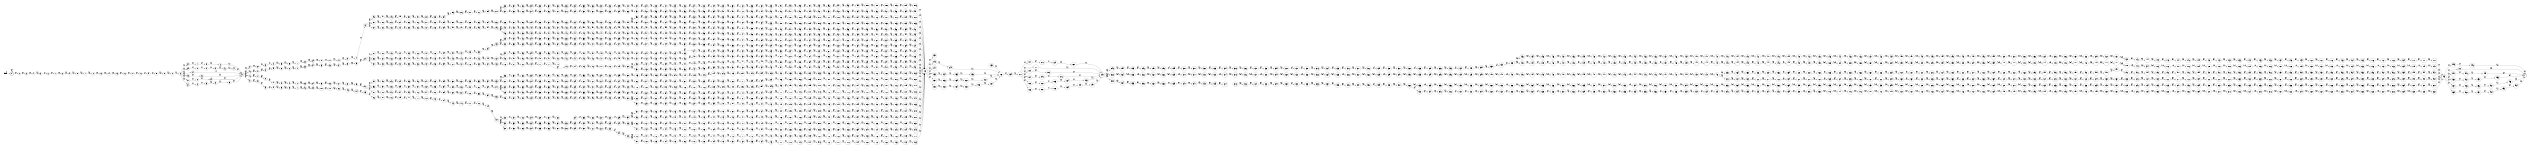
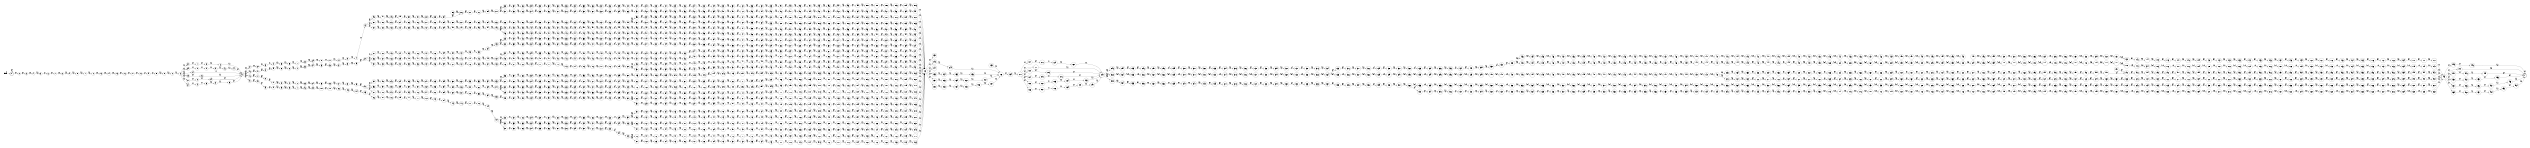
(448, 15) -> (453, 17)
(684, 50) -> (689, 52)
(1968, 57) -> none
(557, 68) -> (562, 65)
(1332, 69) -> (1332, 72)
(2111, 71) -> (2116, 74)
none -> (1230, 84)
none -> (566, 118)
